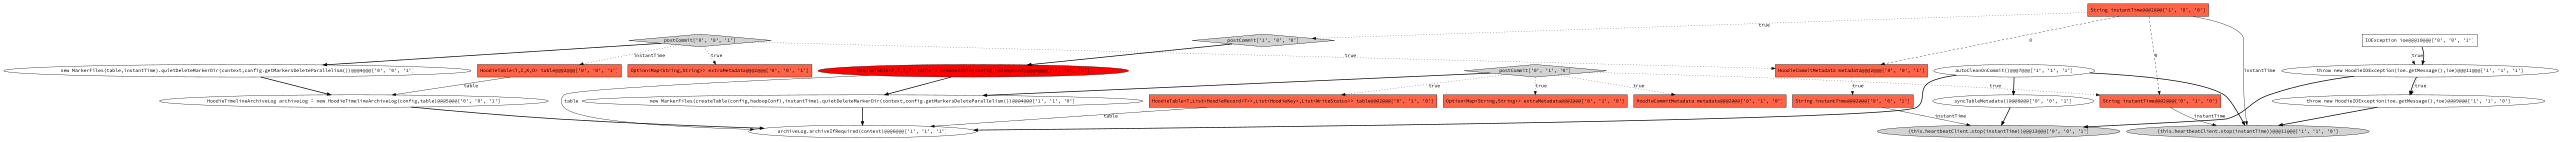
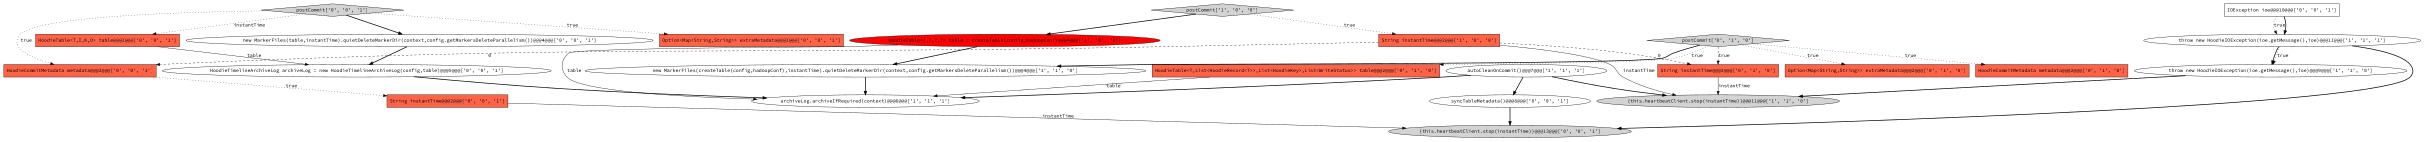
(1702, 25) -> (1321, 24)
(1843, 81) -> (1718, 54)
